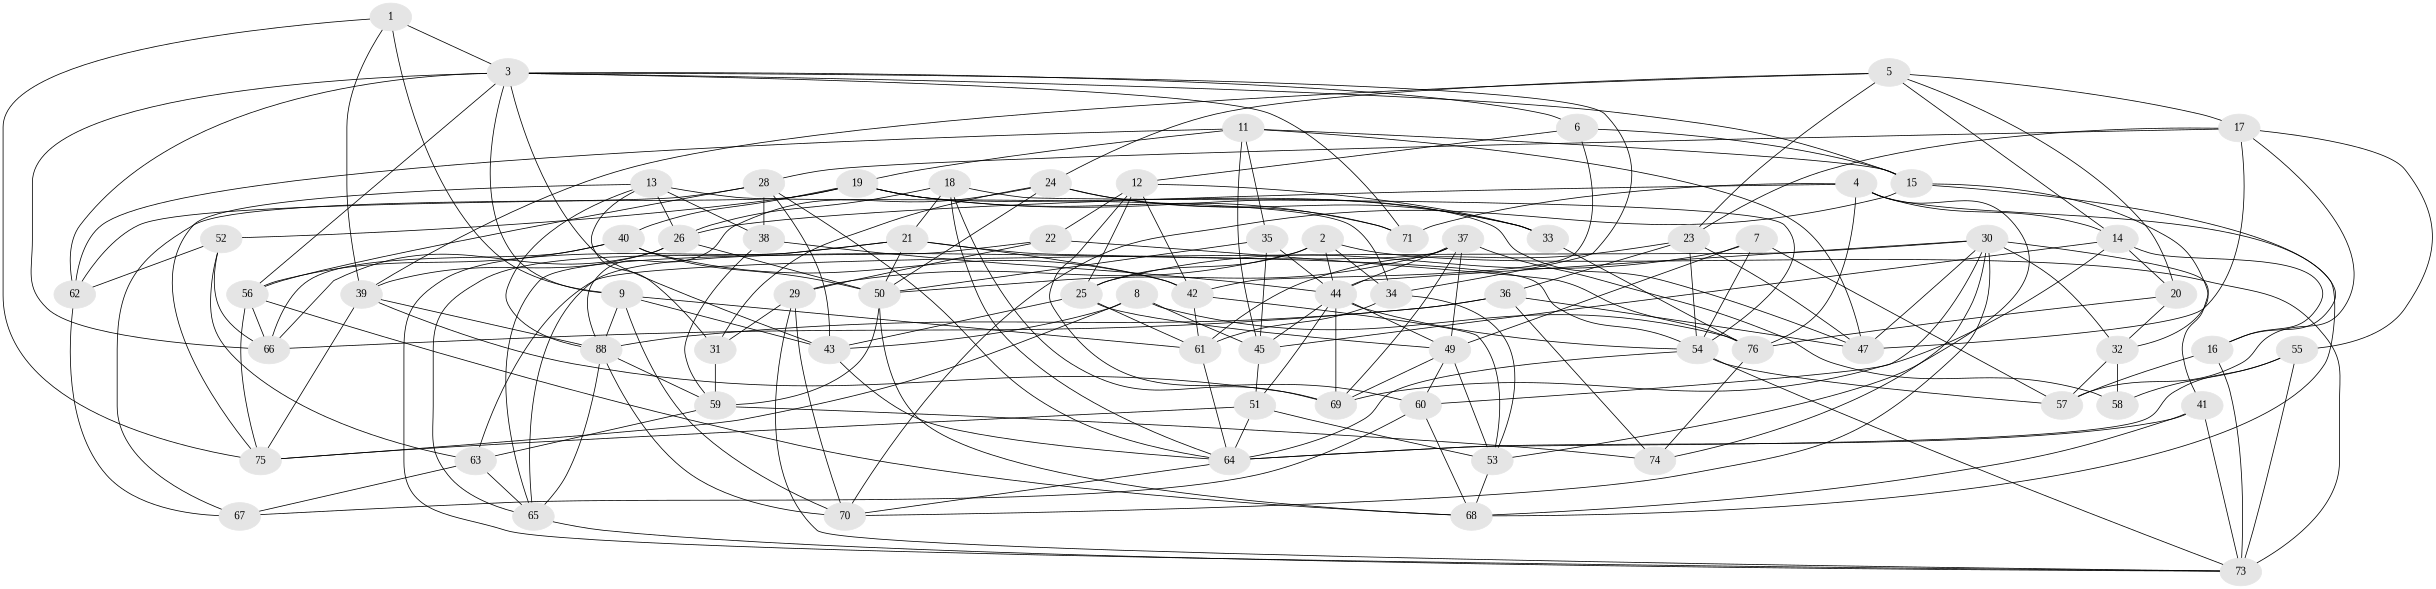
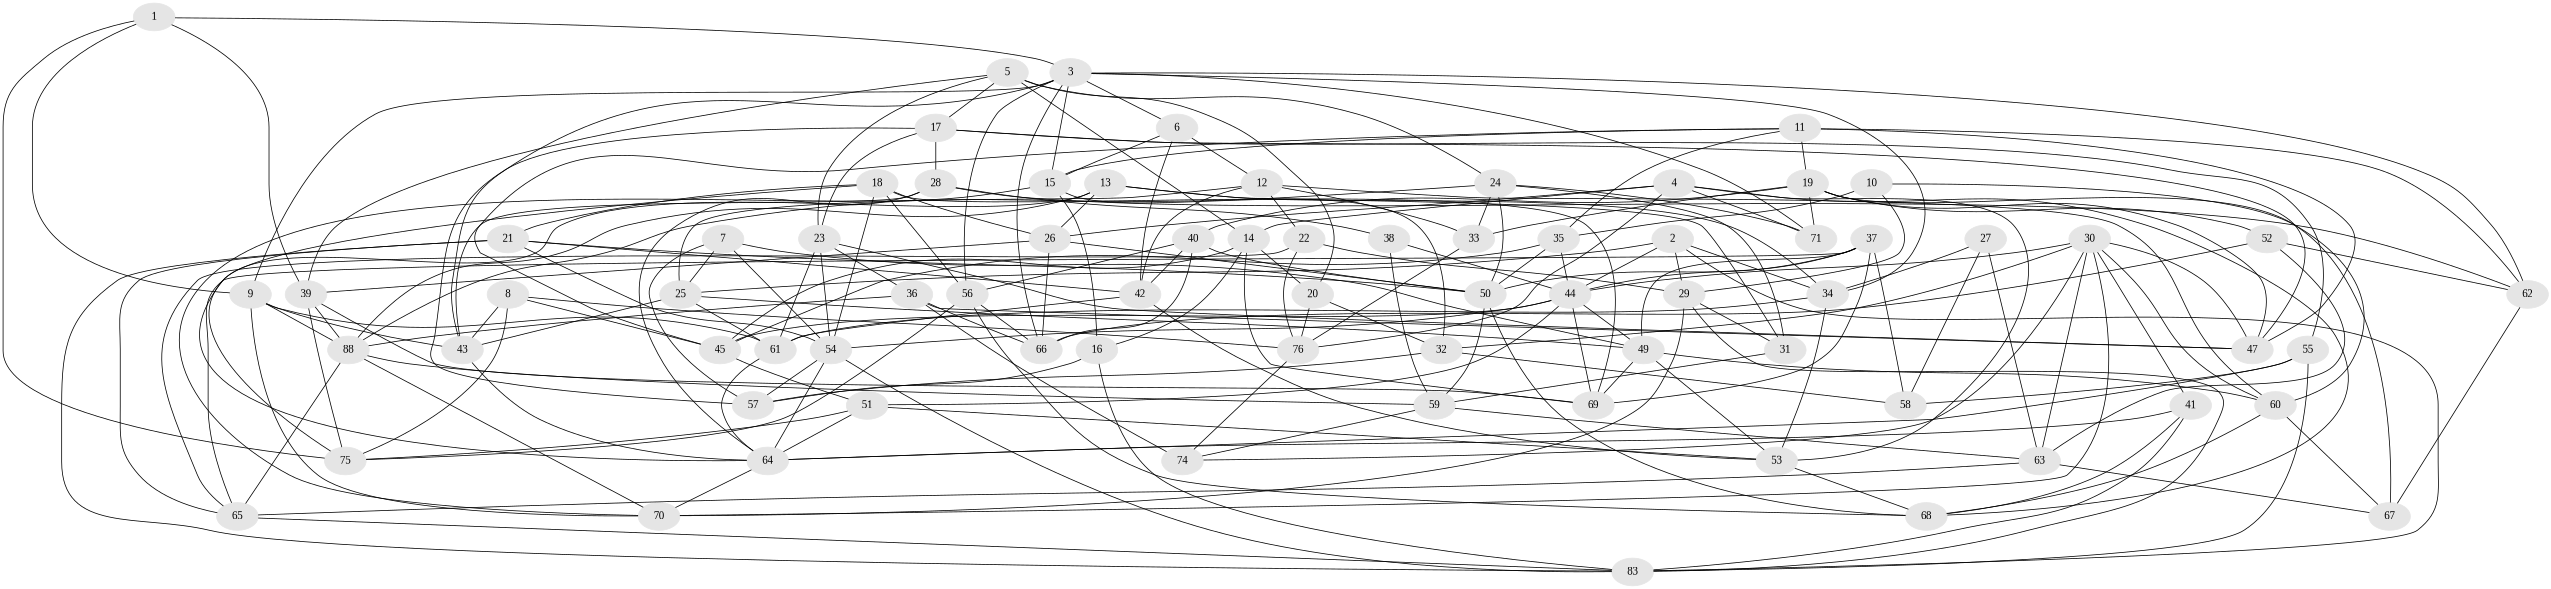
none -> (1872, 183)
(716, 215) -> none
(515, 230) -> (922, 239)
none -> (1986, 239)
(2241, 572) -> (1633, 572)
